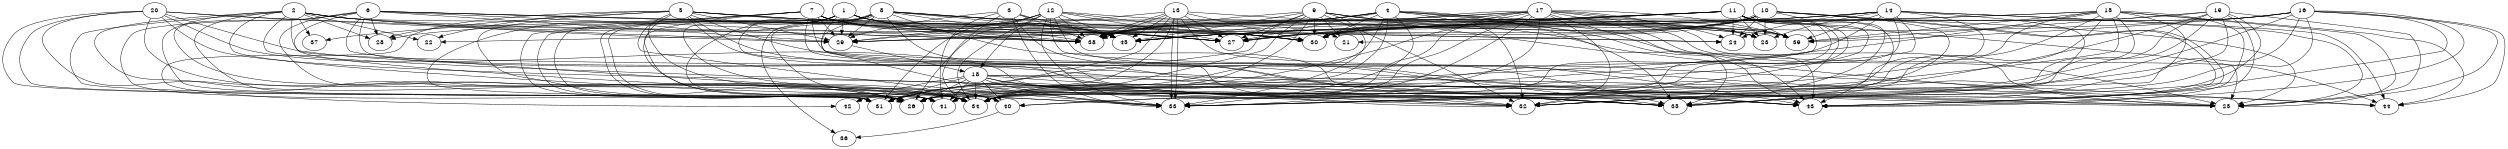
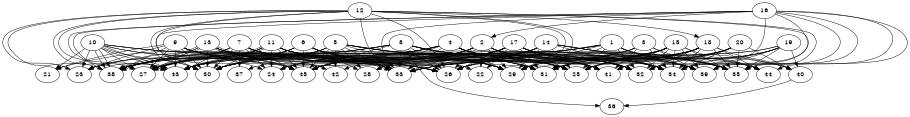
(1716, 29) -> (611, 20)
none -> (596, 57)
(906, 58) -> (612, 59)
